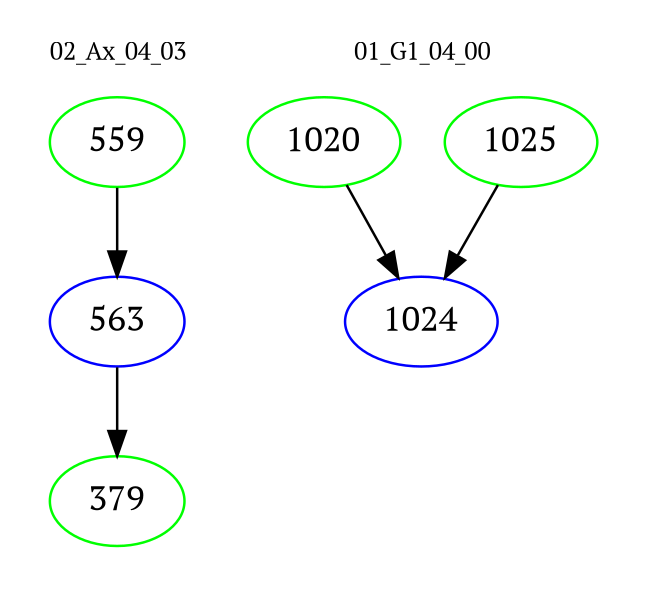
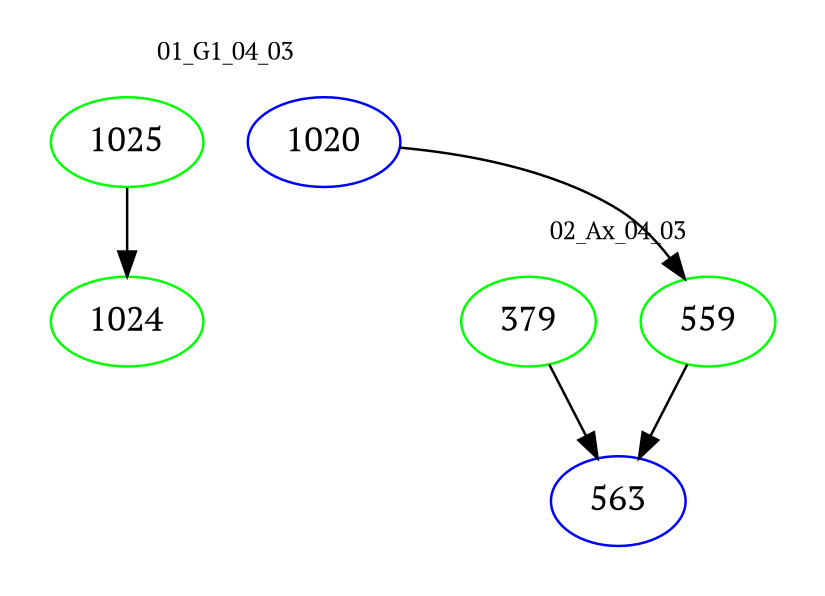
(423, 54) -> (226, 54)
(324, 142) -> (324, 142)
(366, 220) -> (547, 177)
(421, 322) -> (127, 322)
(117, 399) -> (568, 400)
